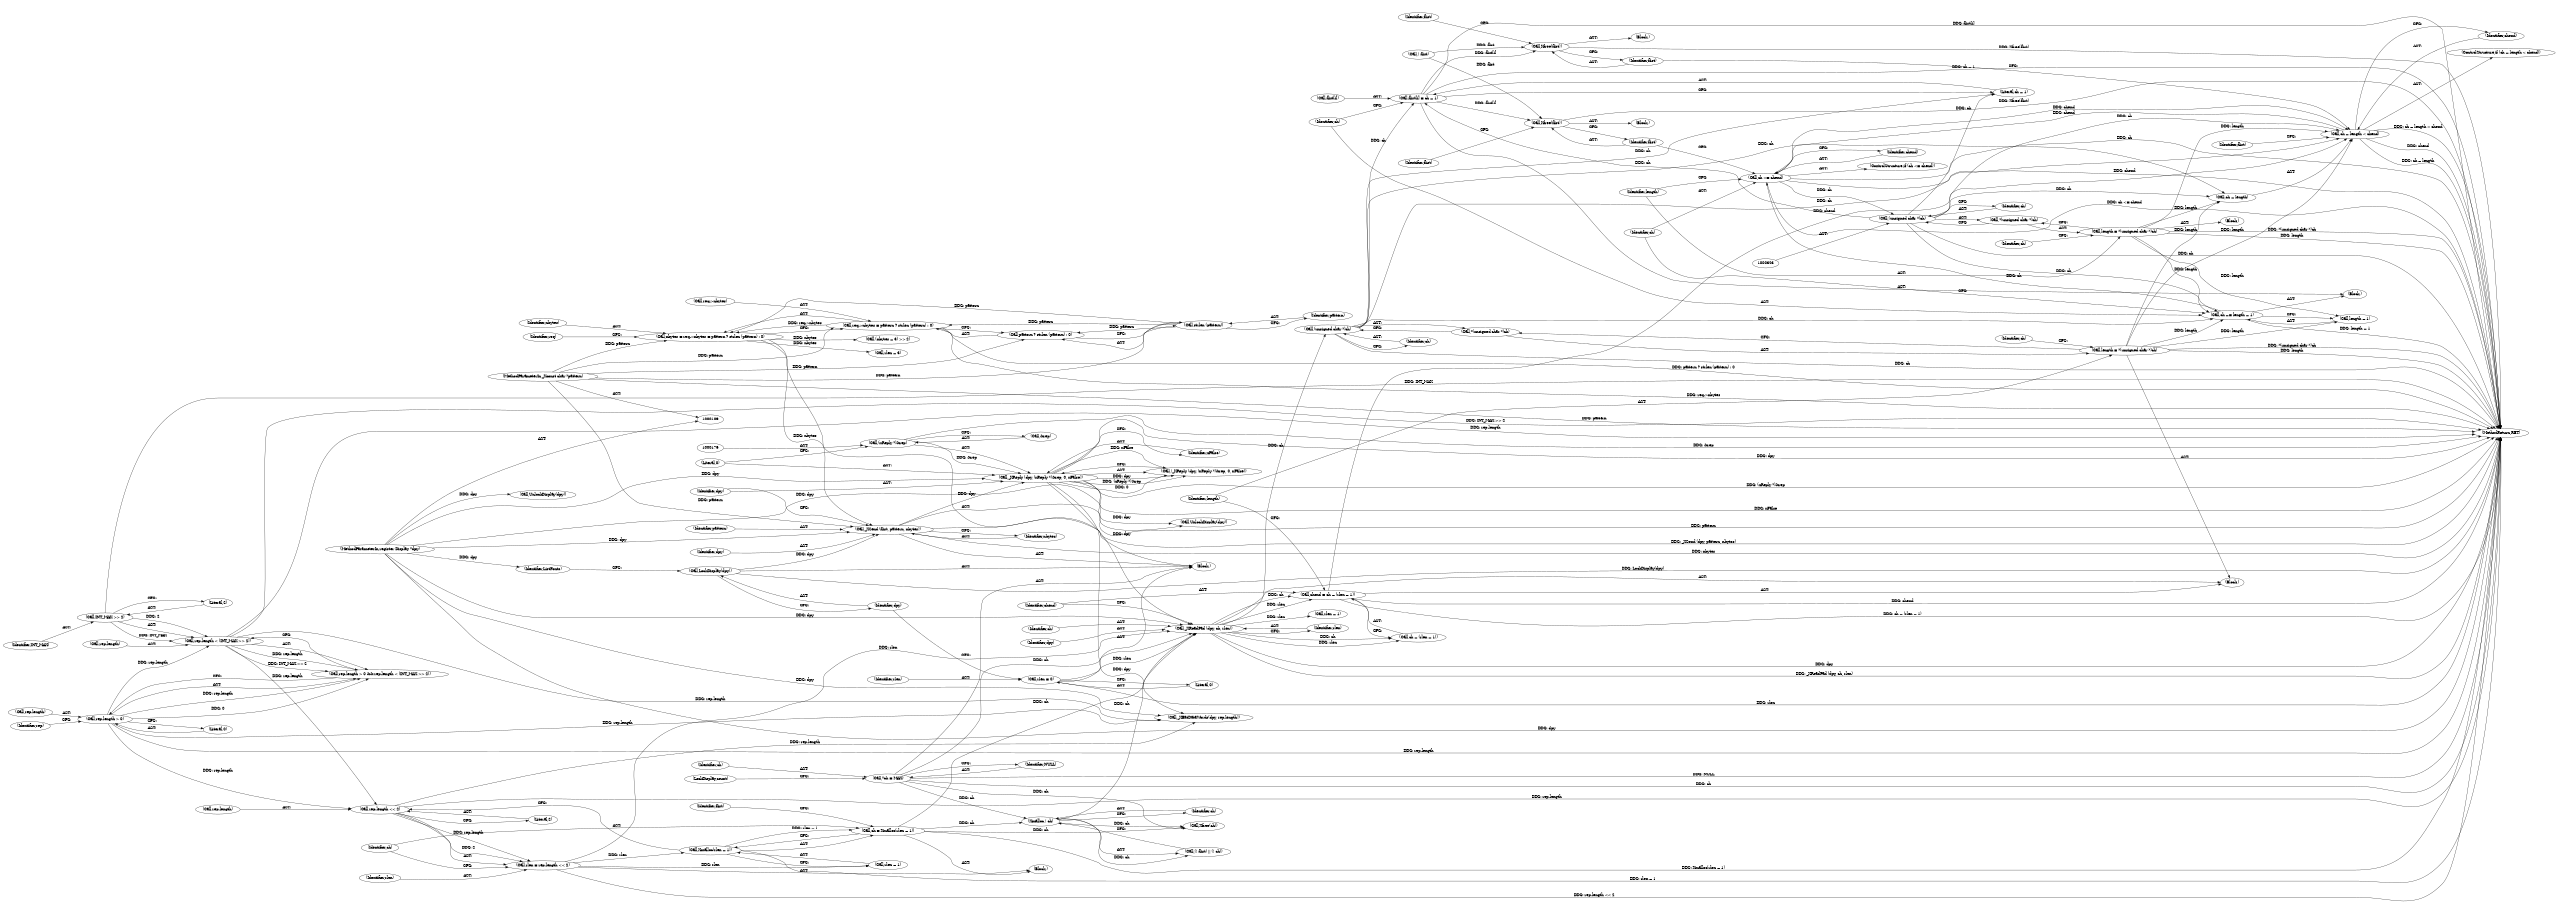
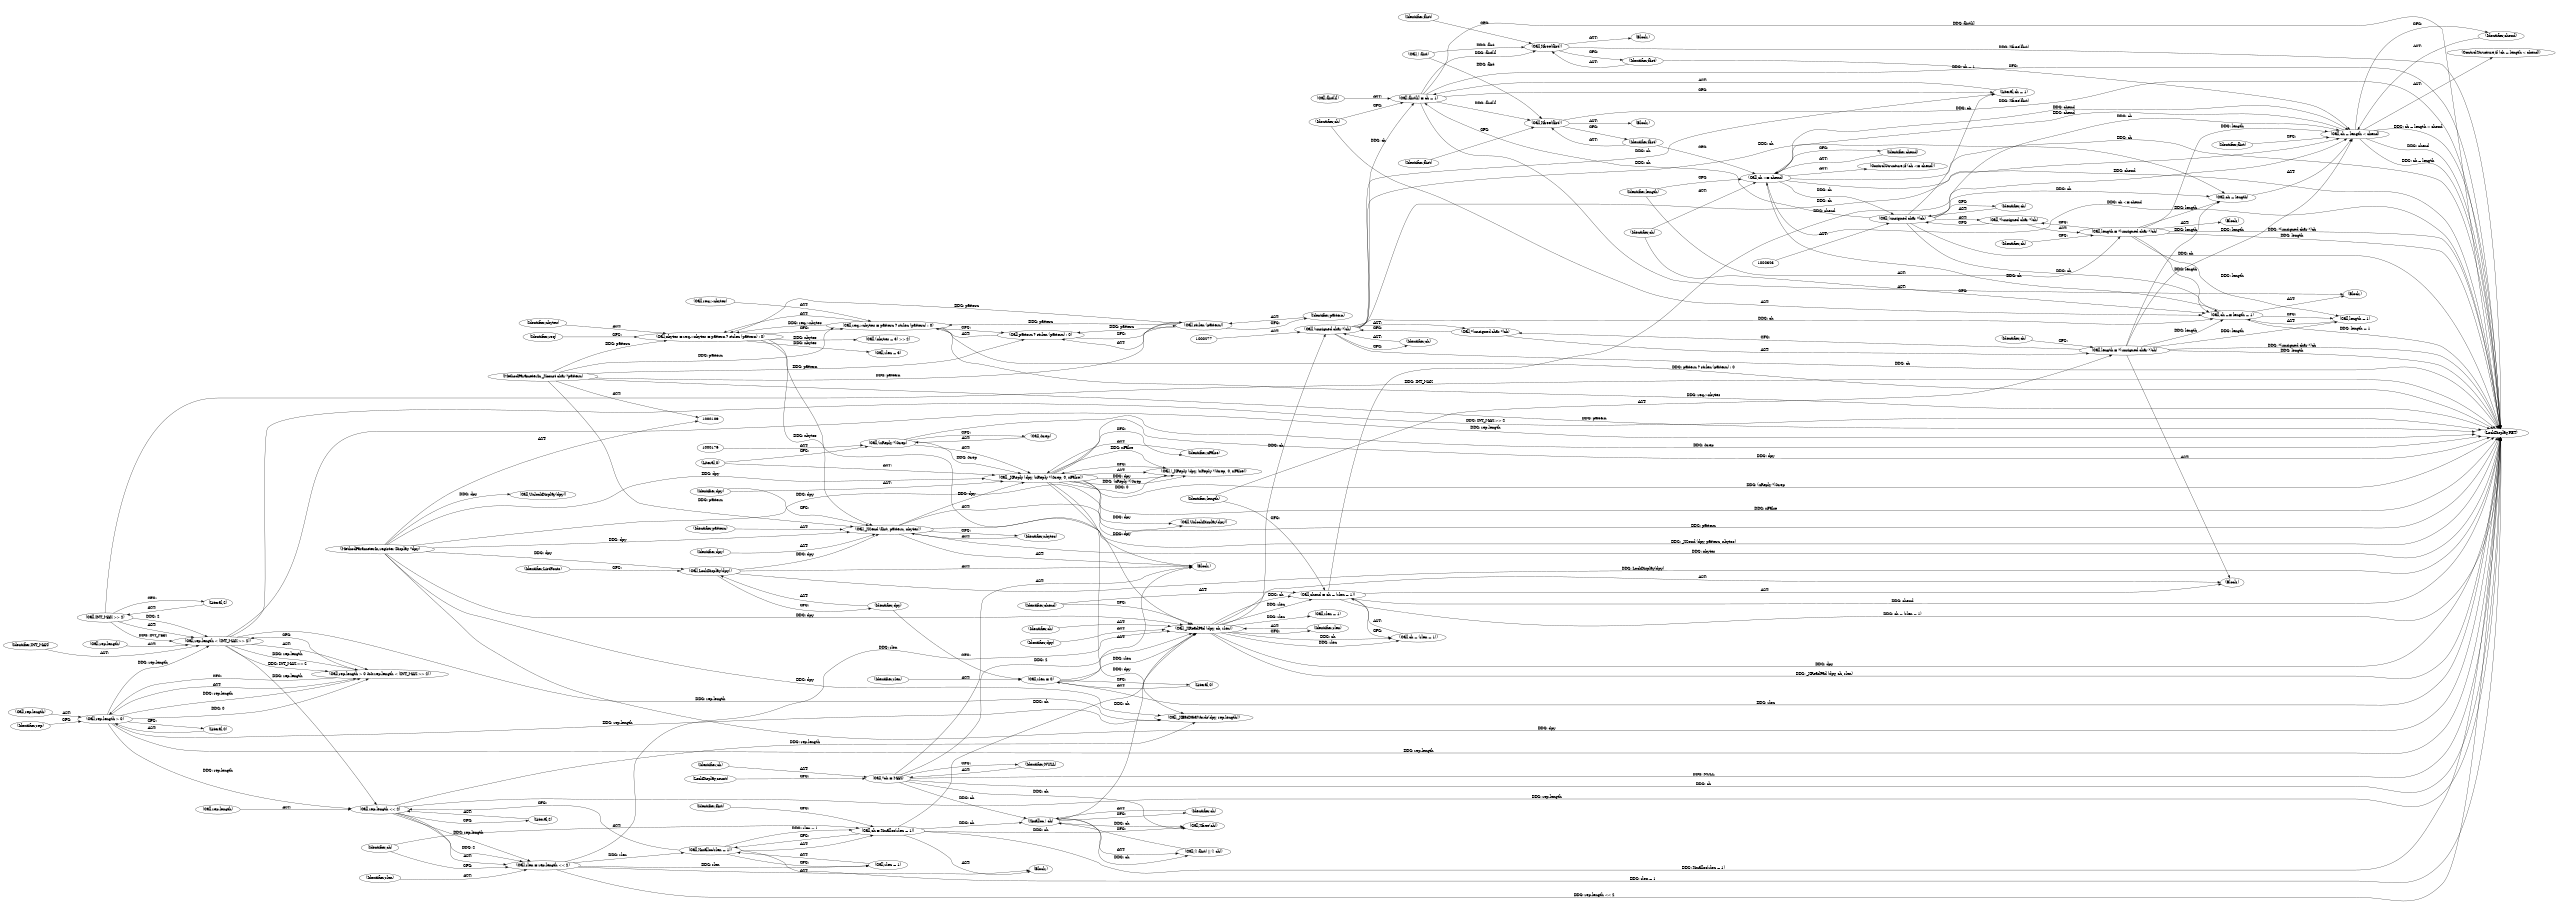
none -> (1204, 339)
(2501, 433) -> (2501, 433)
(462, 561) -> (554, 559)
(66, 632) -> (121, 656)
(1041, 660) -> (1041, 660)
